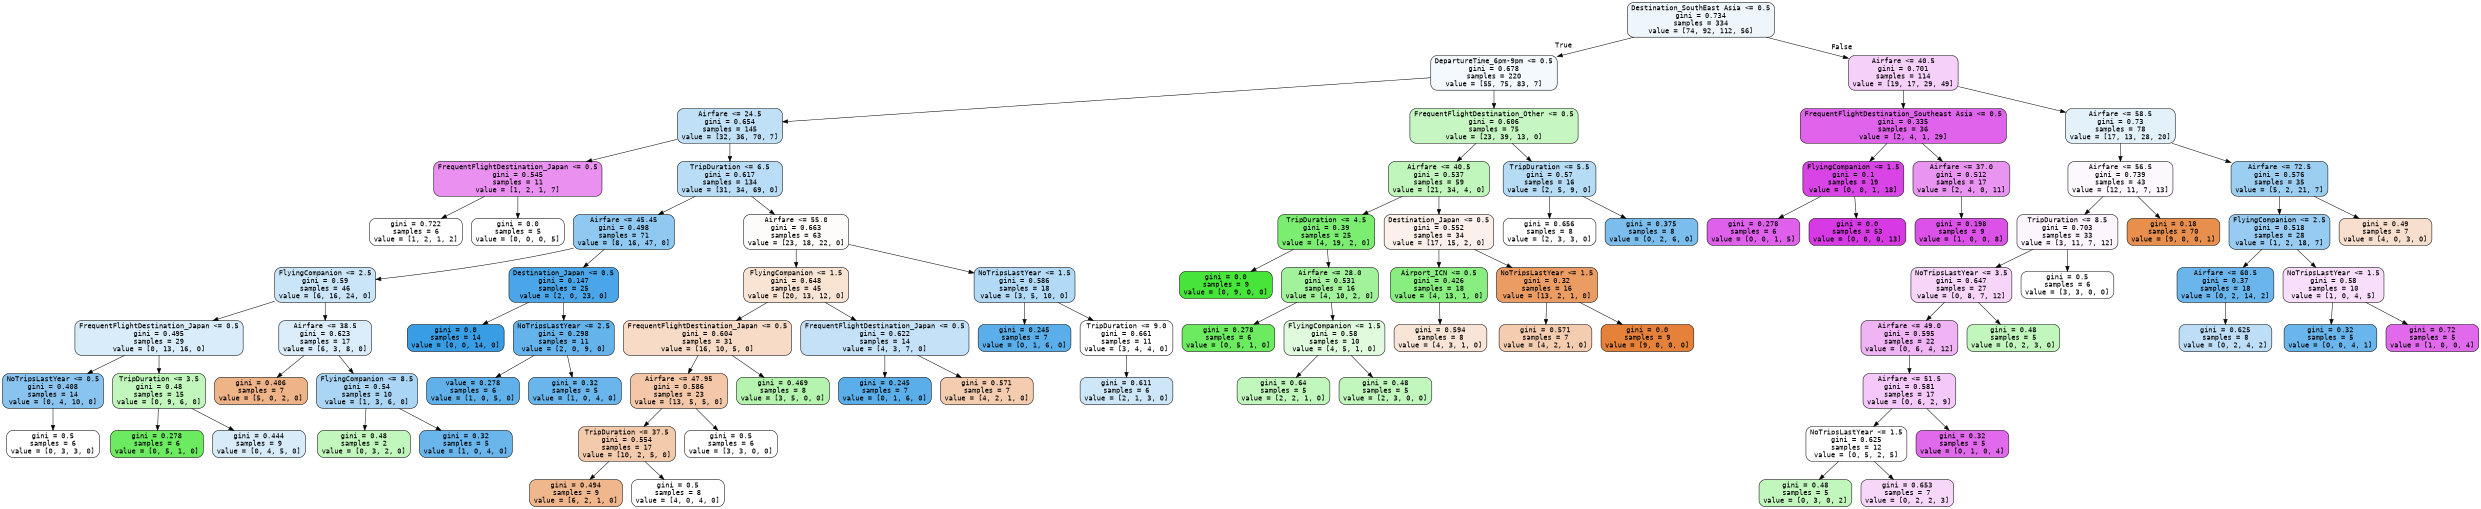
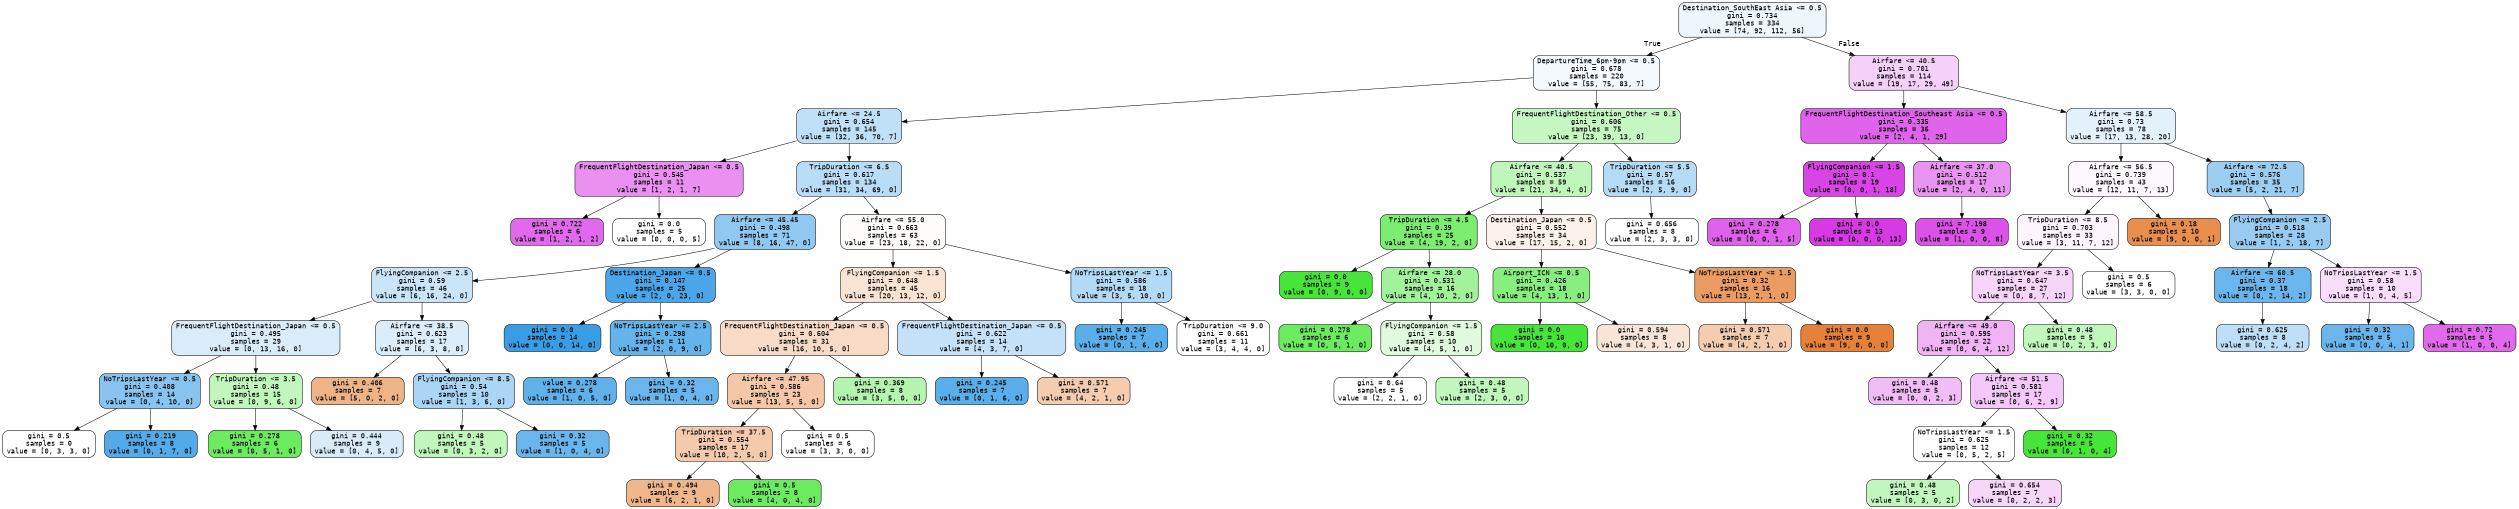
(416, 232) -> (557, 232)
(1652, 232) -> none
(1857, 232) -> (1858, 232)
(1961, 232) -> (1962, 232)
(2173, 232) -> (2174, 232)
(2386, 232) -> none
none -> (1539, 338)
(783, 391) -> (880, 391)
(1126, 391) -> none
(1283, 391) -> (1380, 391)
none -> (1915, 391)
(53, 444) -> (49, 444)
none -> (151, 444)
(364, 444) -> (461, 444)
(1962, 444) -> (2070, 444)
(678, 493) -> (775, 493)
(1907, 493) -> (2015, 493)
